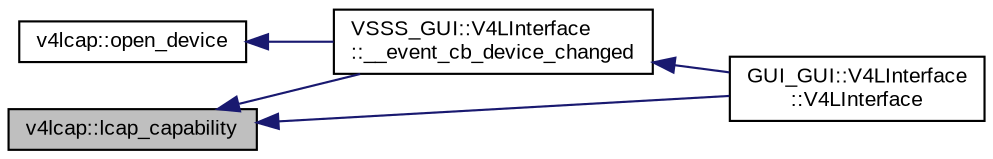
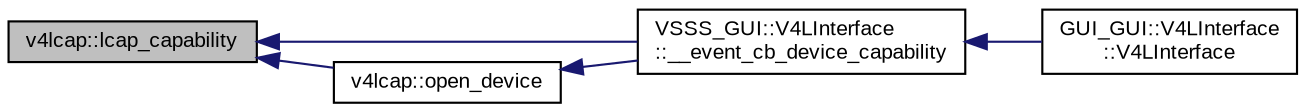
(493, 42) -> (802, 42)
(504, 109) -> (306, 64)
